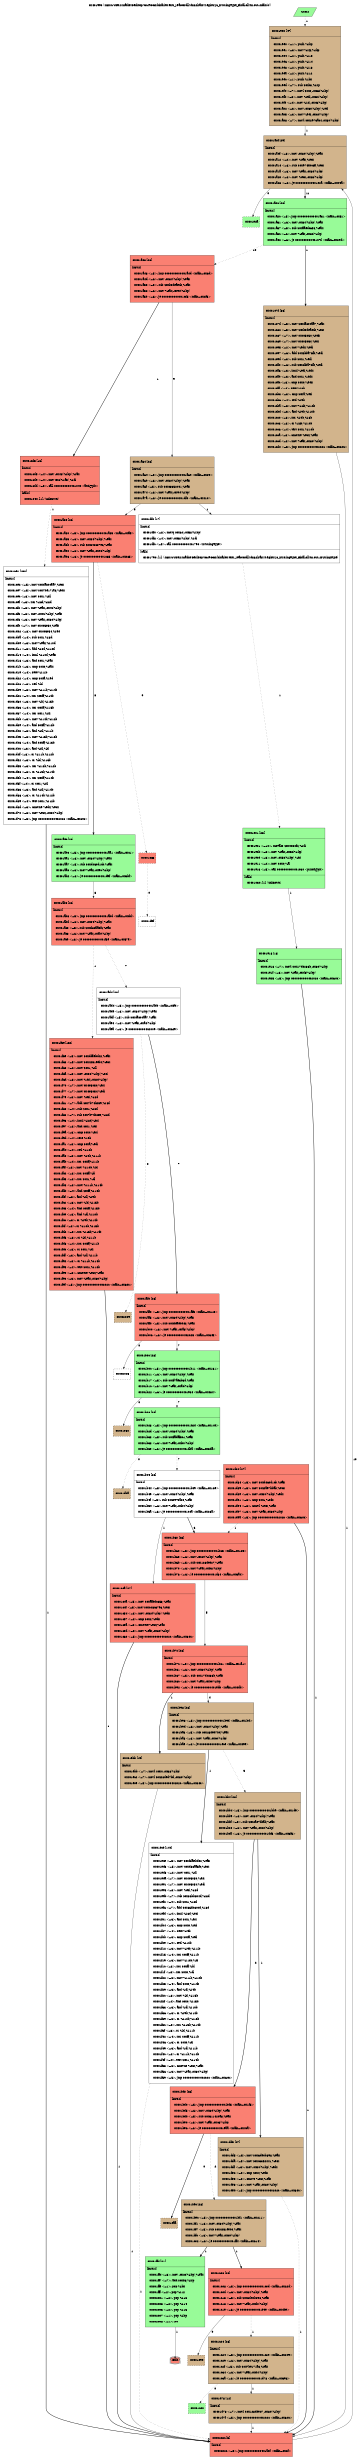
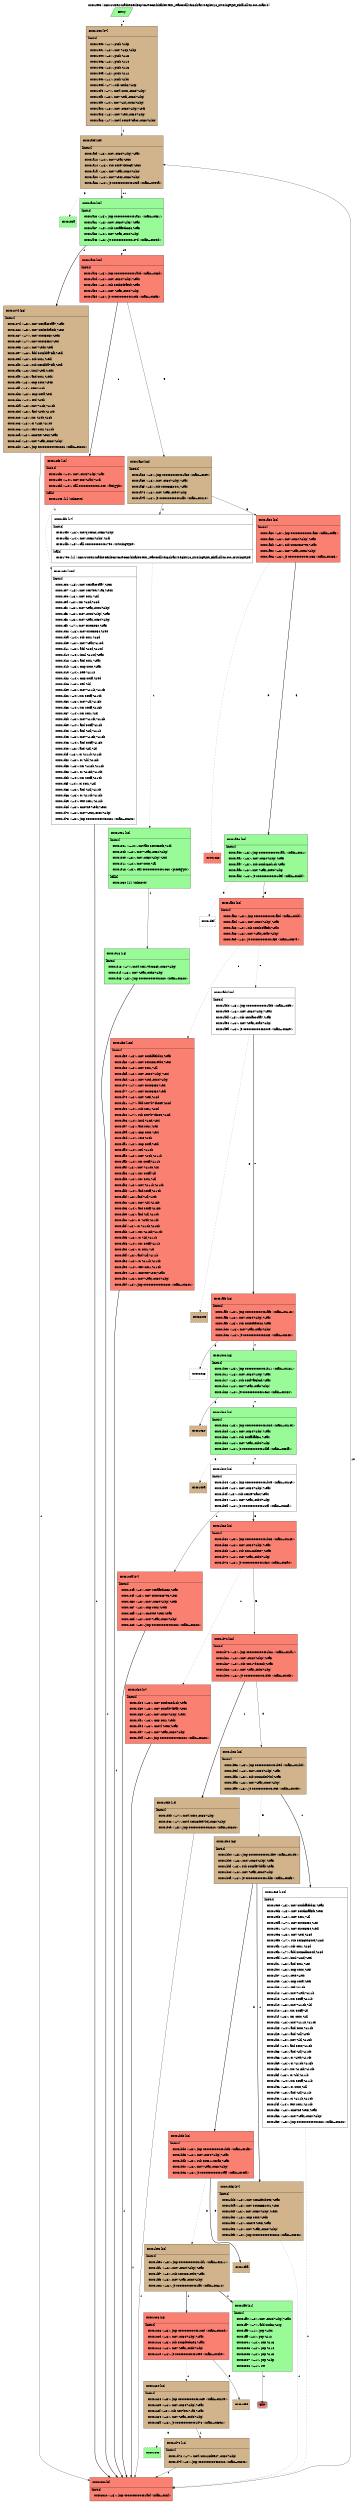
(305, 12) -> (122, 12)
(260, 201) -> (77, 201)
(147, 889) -> (219, 896)
(233, 1527) -> (213, 1626)
